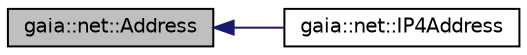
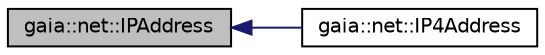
(111, 28) -> (119, 28)
